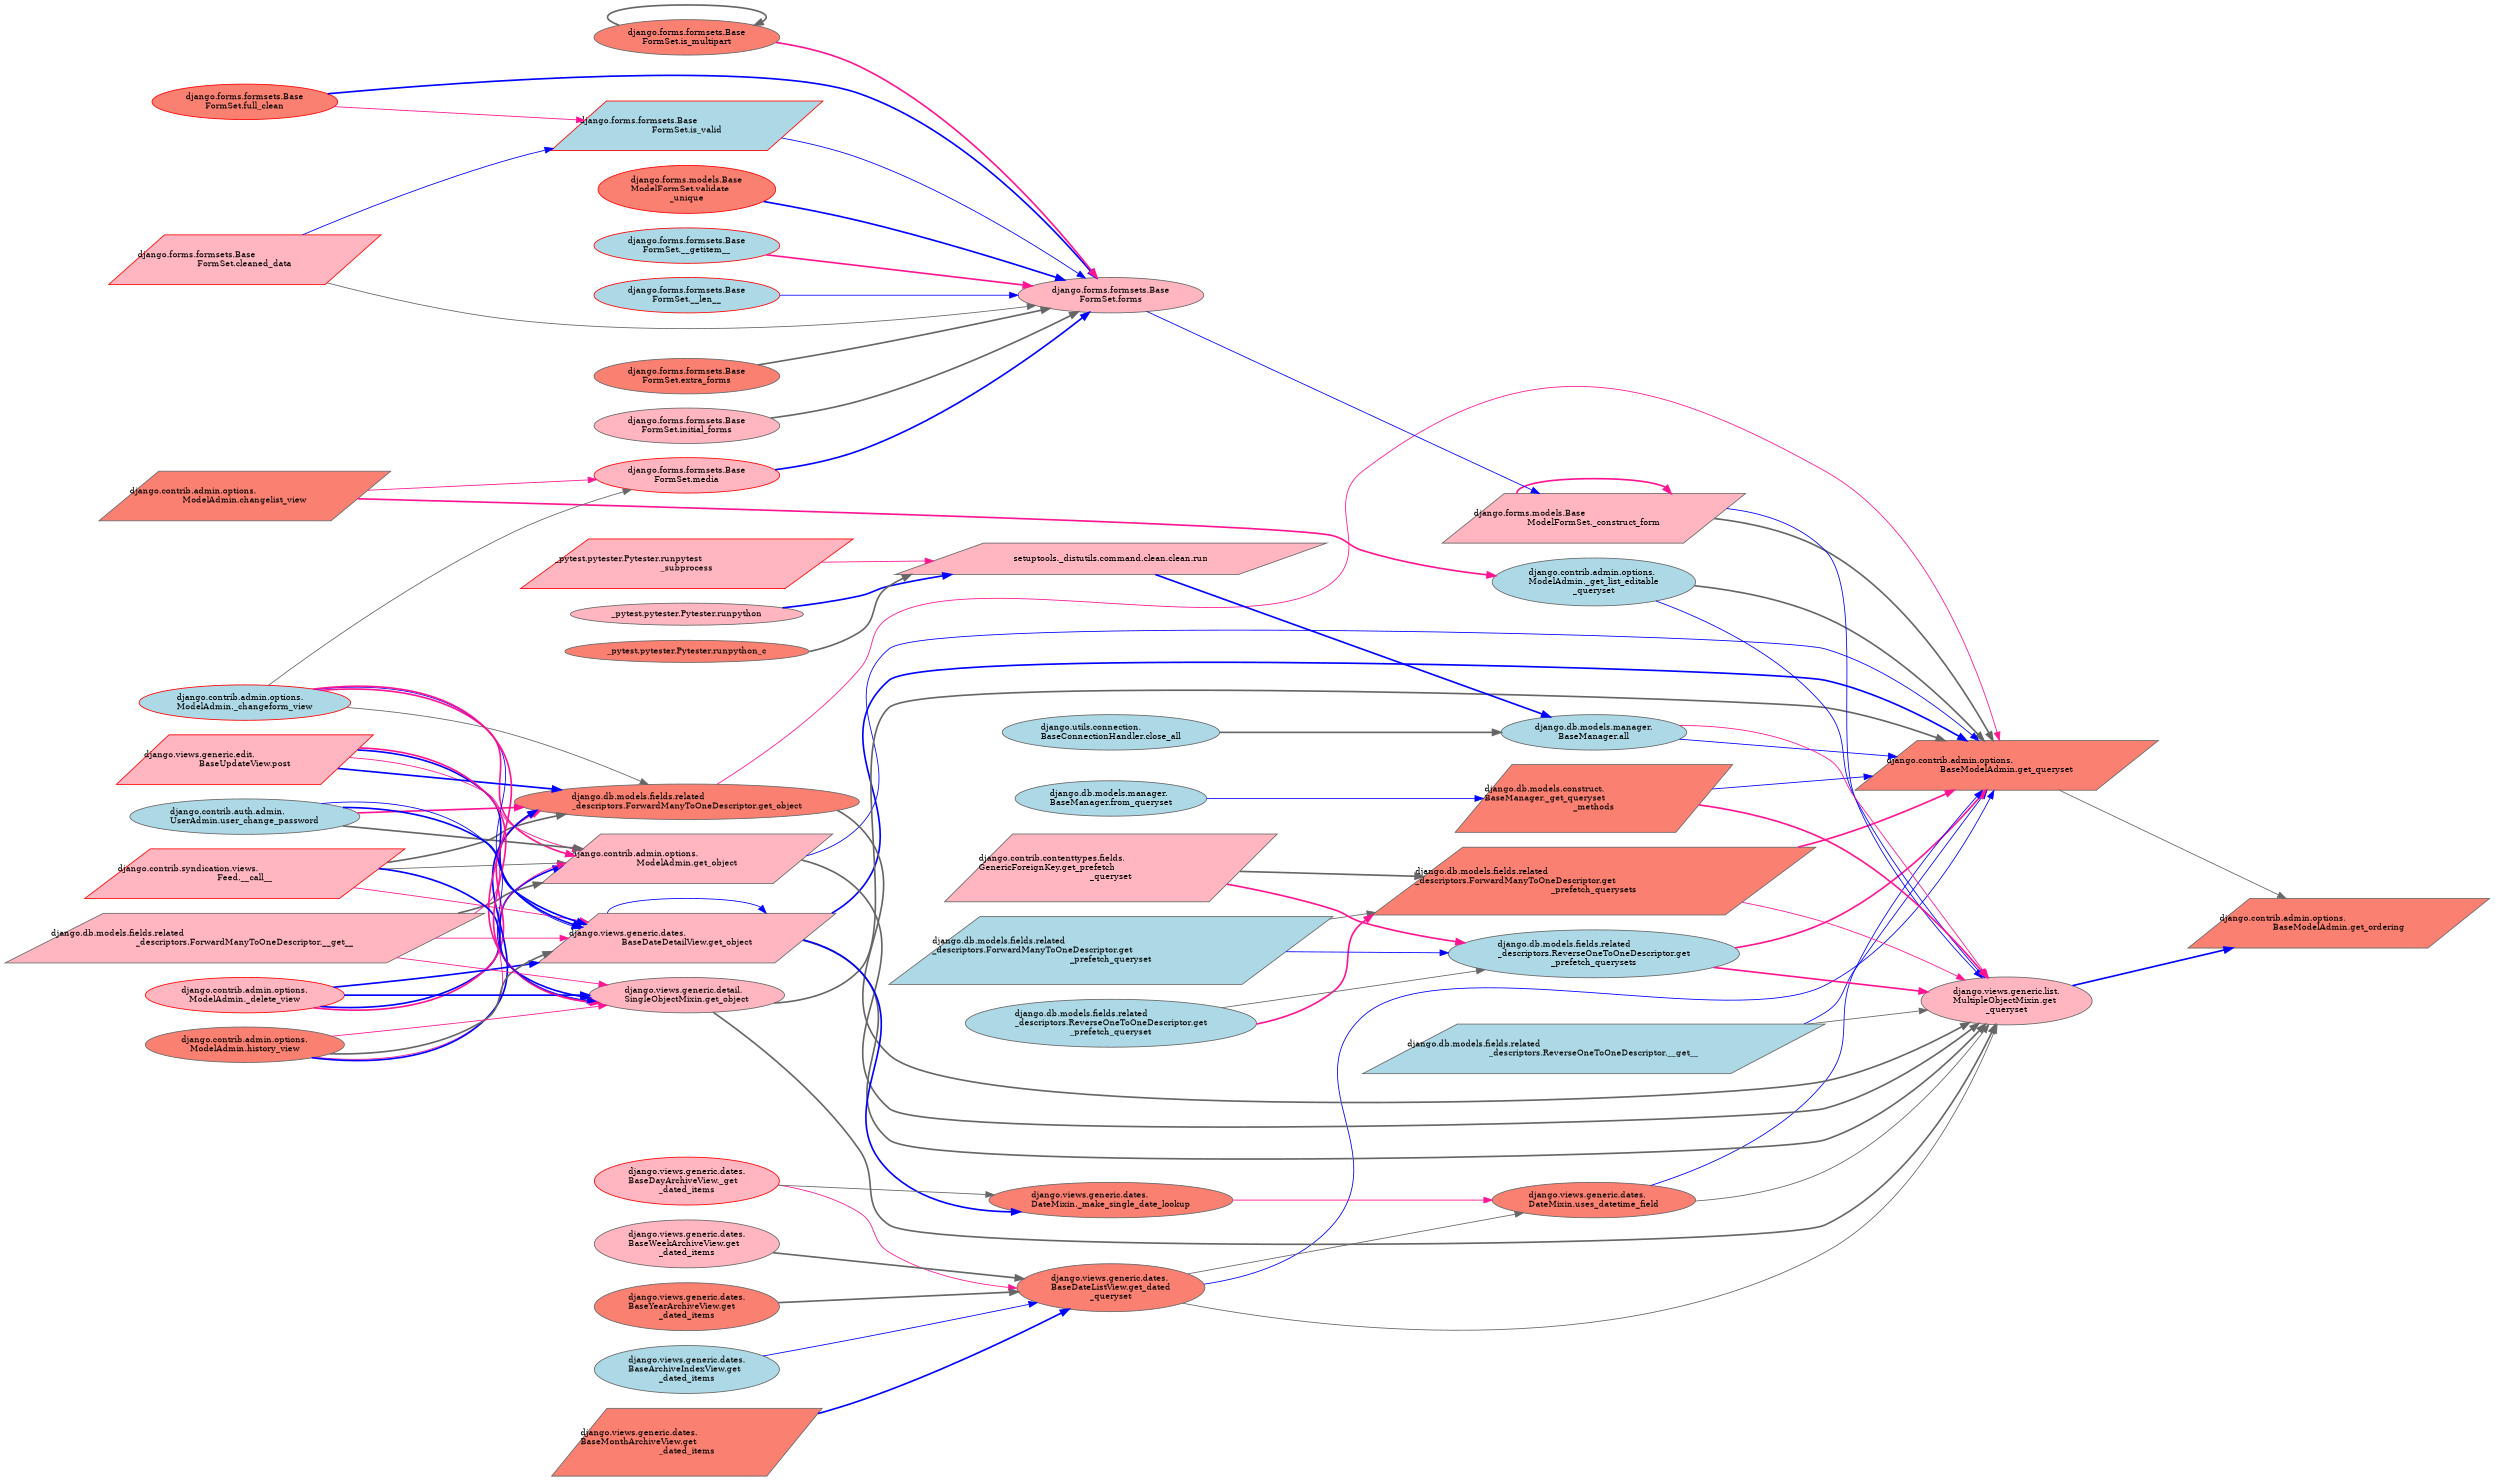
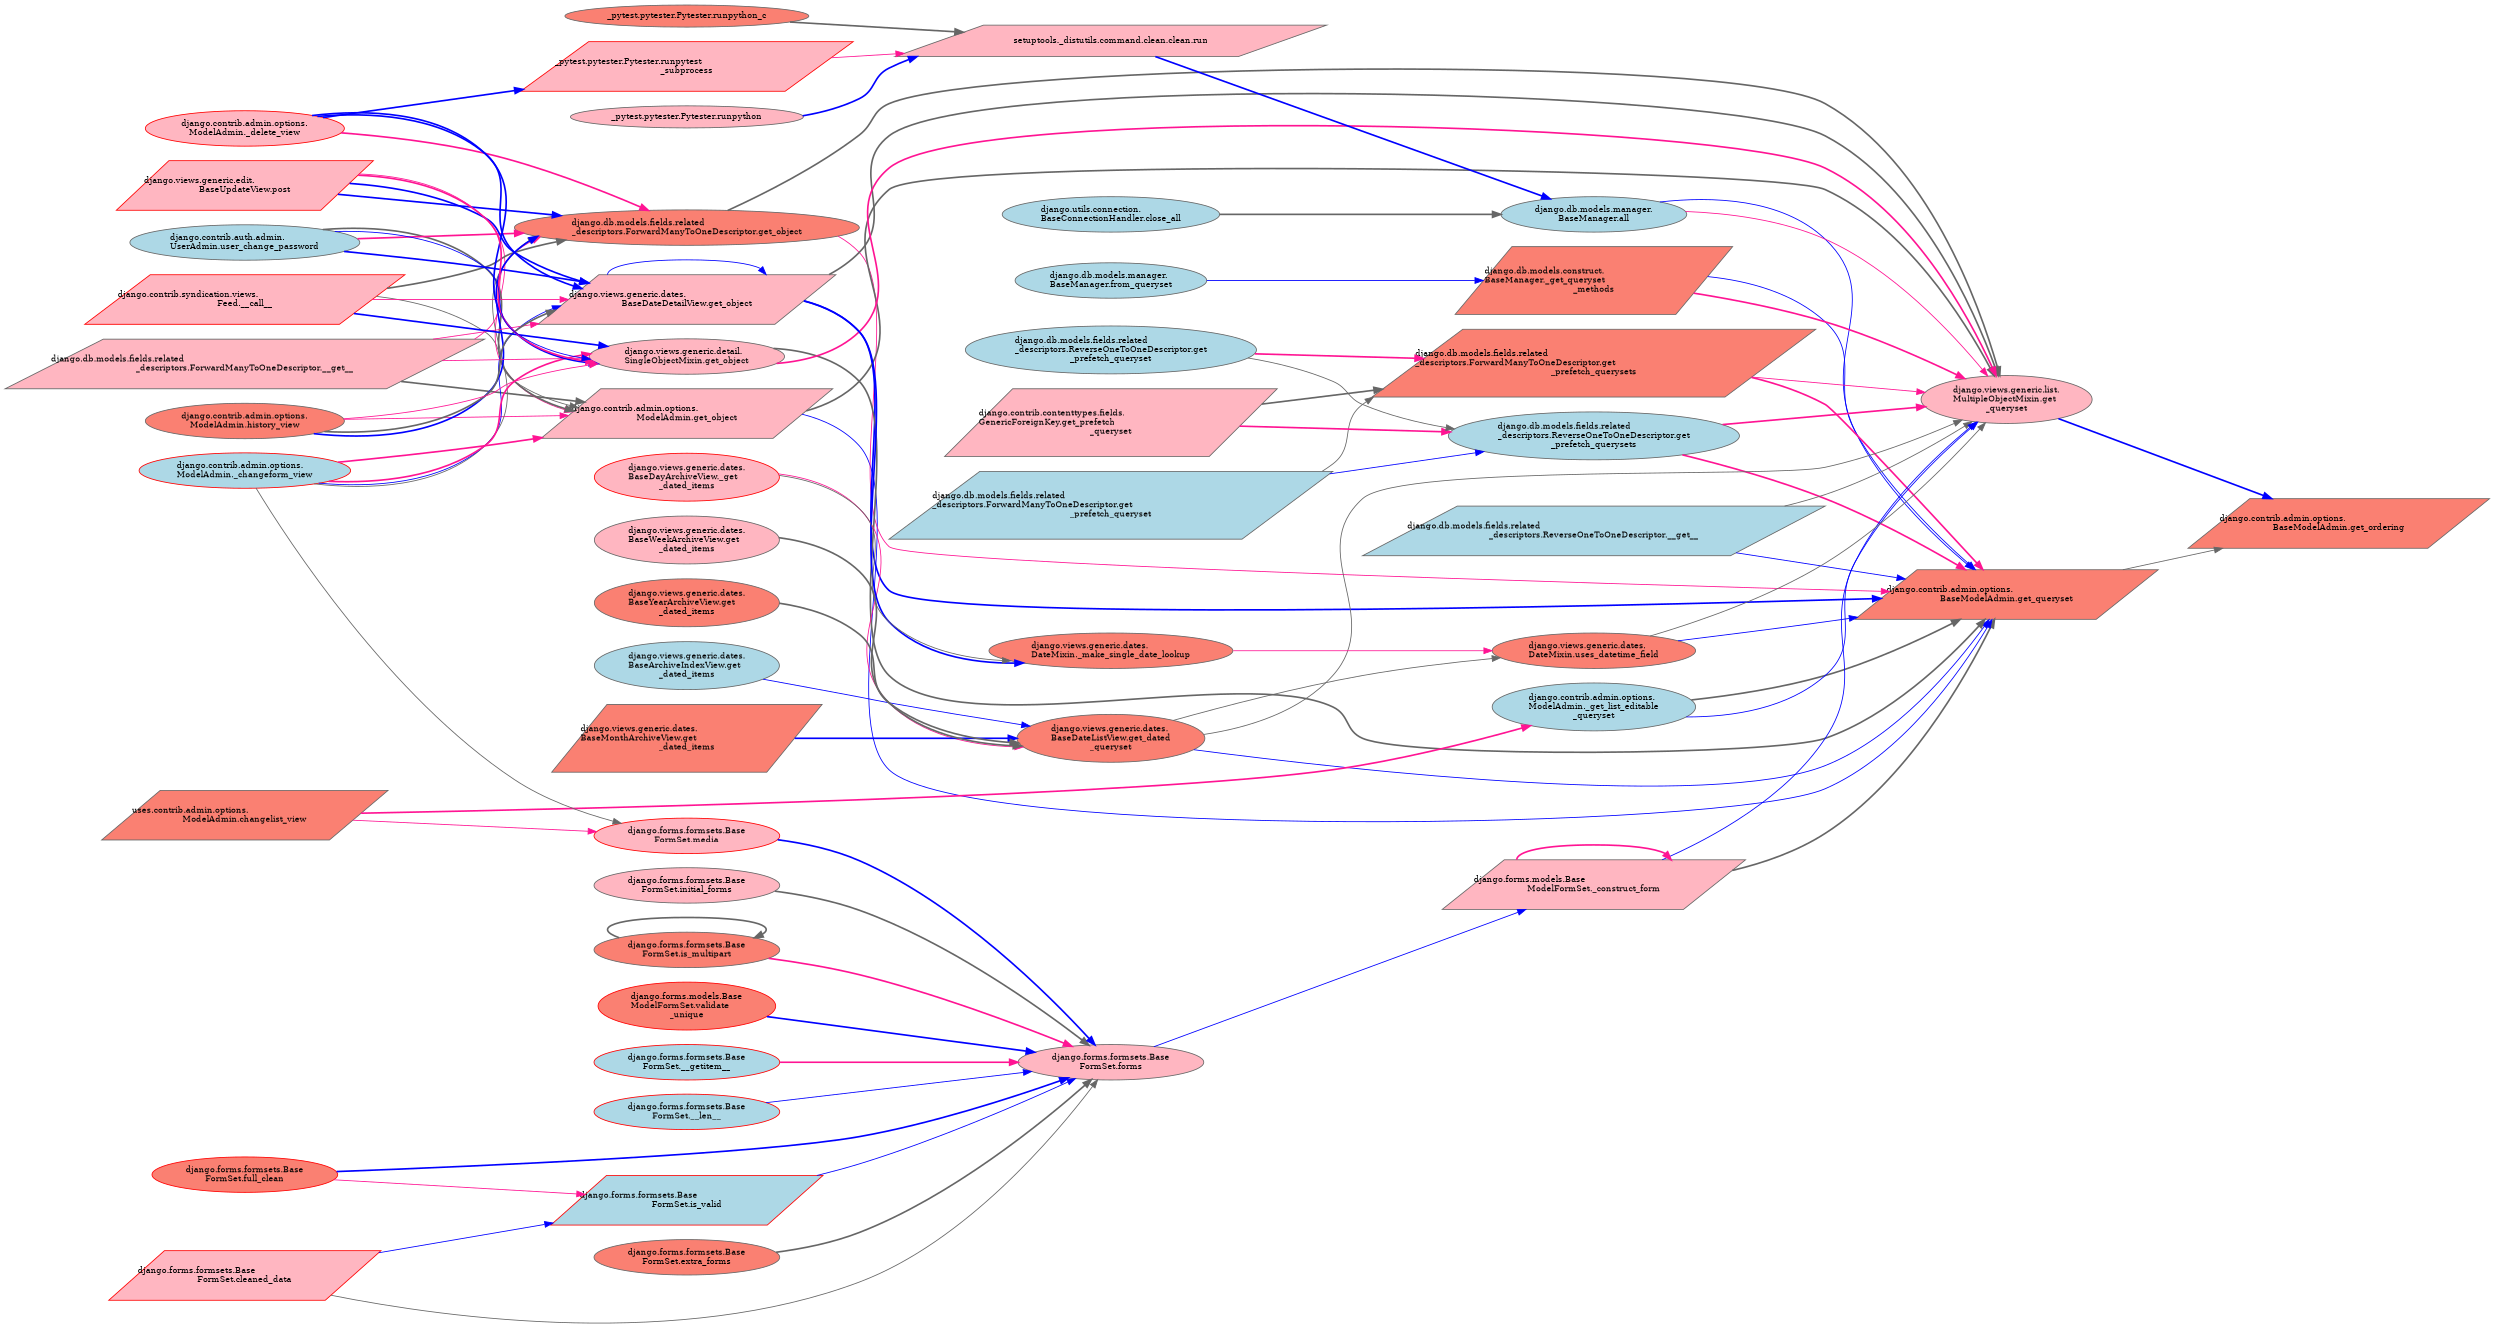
(245, 496) -> (245, 815)
(469, 981) -> (419, 104)
(1381, 1244) -> (1393, 127)
